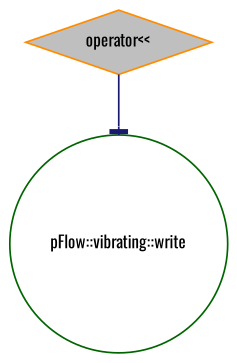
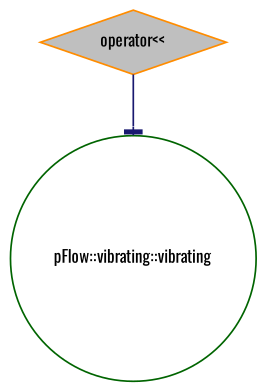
(119, 244) -> (133, 258)
